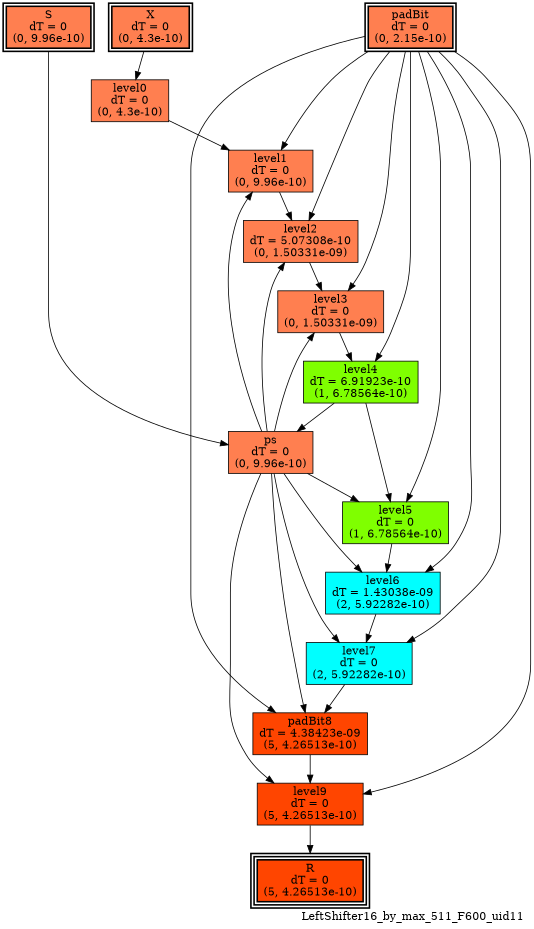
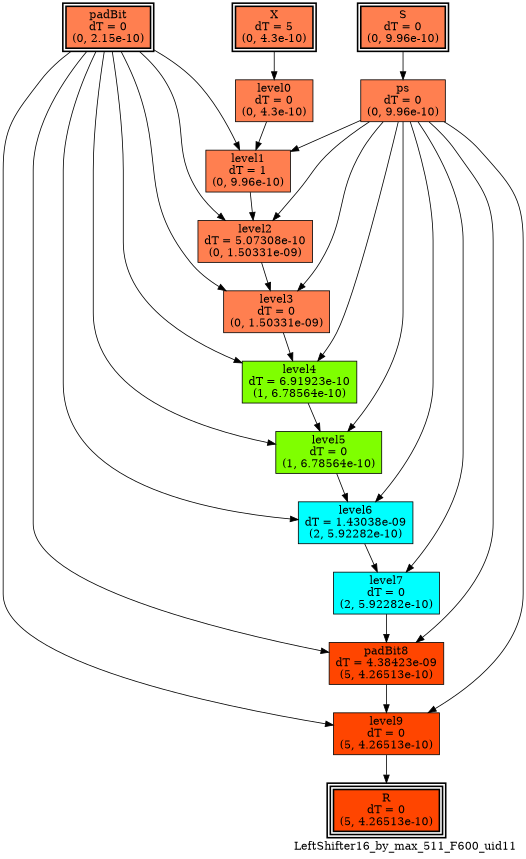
(151, 27) -> (274, 27)
(271, 171) -> (248, 171)
(501, 354) -> none
(319, 415) -> (367, 241)
